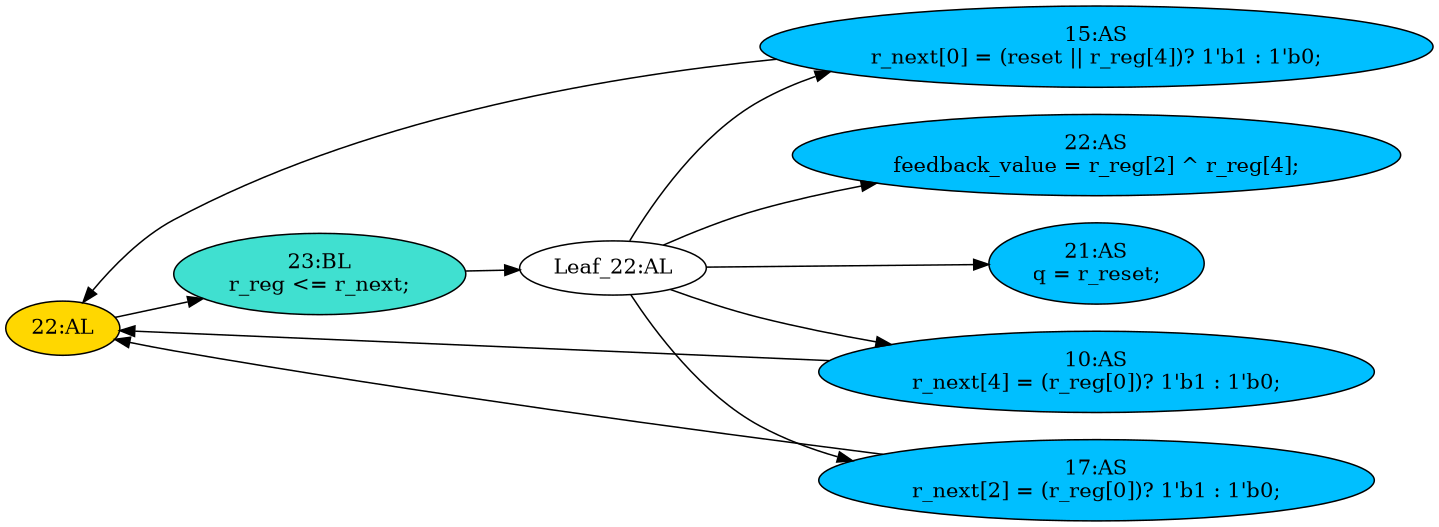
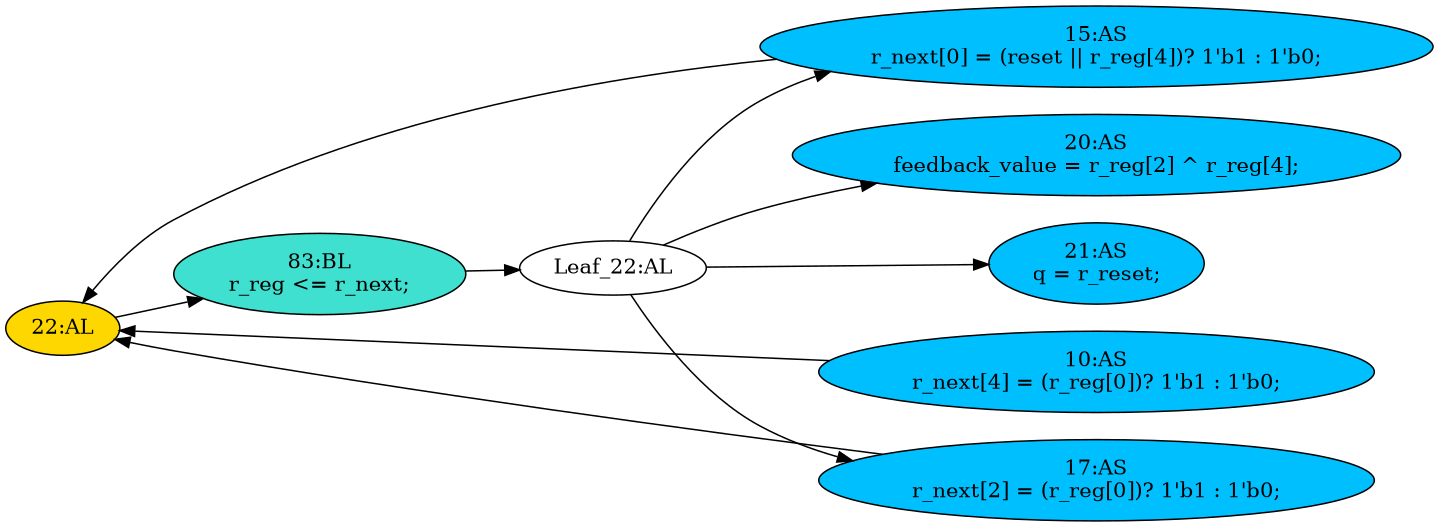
(1097, 155) -> (1097, 155)
(320, 274) -> (320, 274)
(772, 321) -> none
